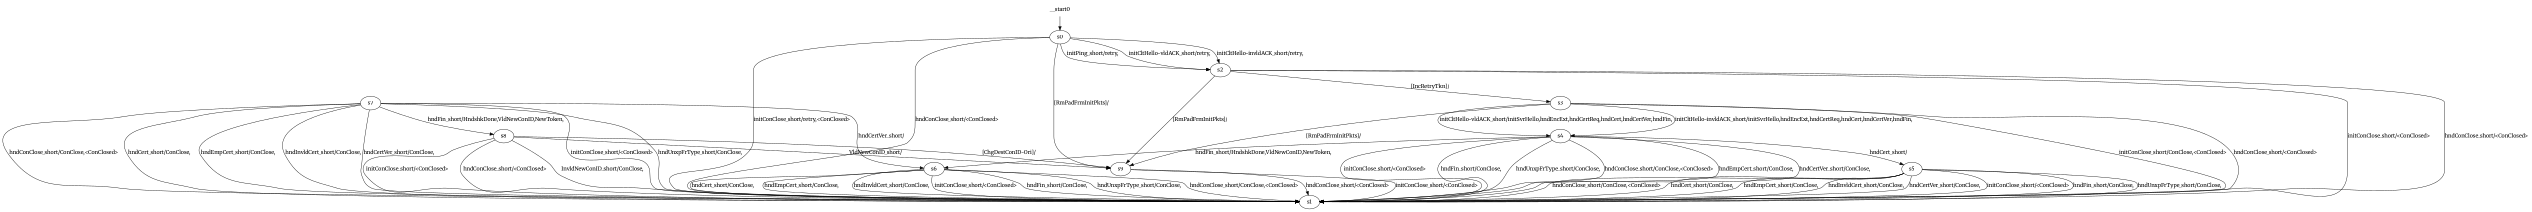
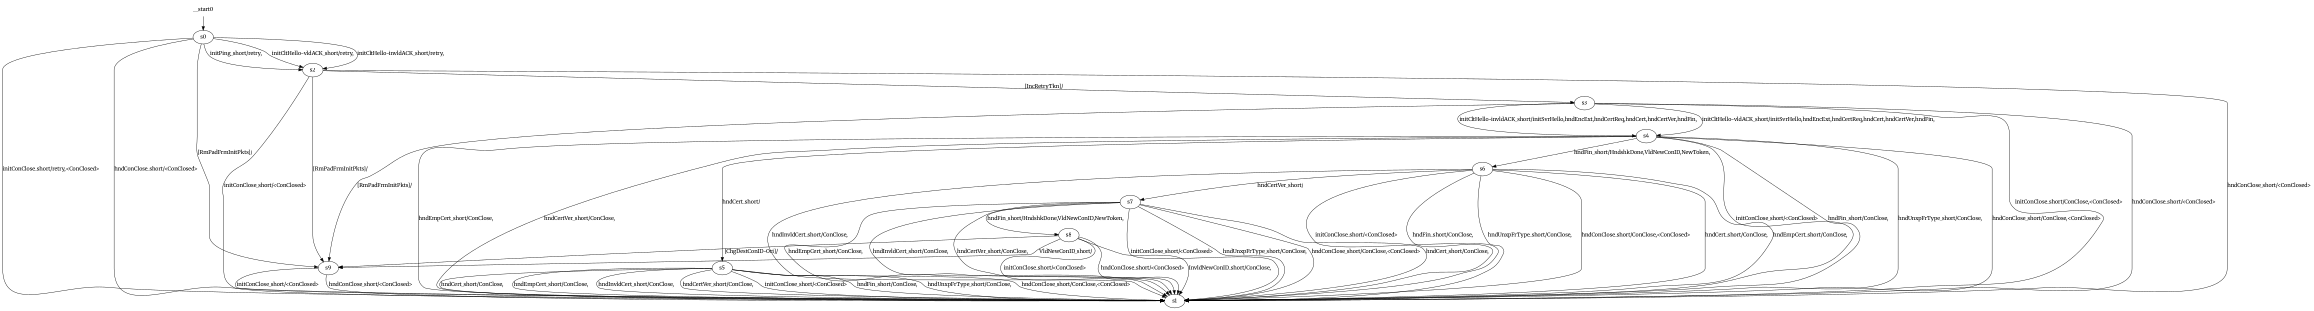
(668, 105) -> (1308, 178)
